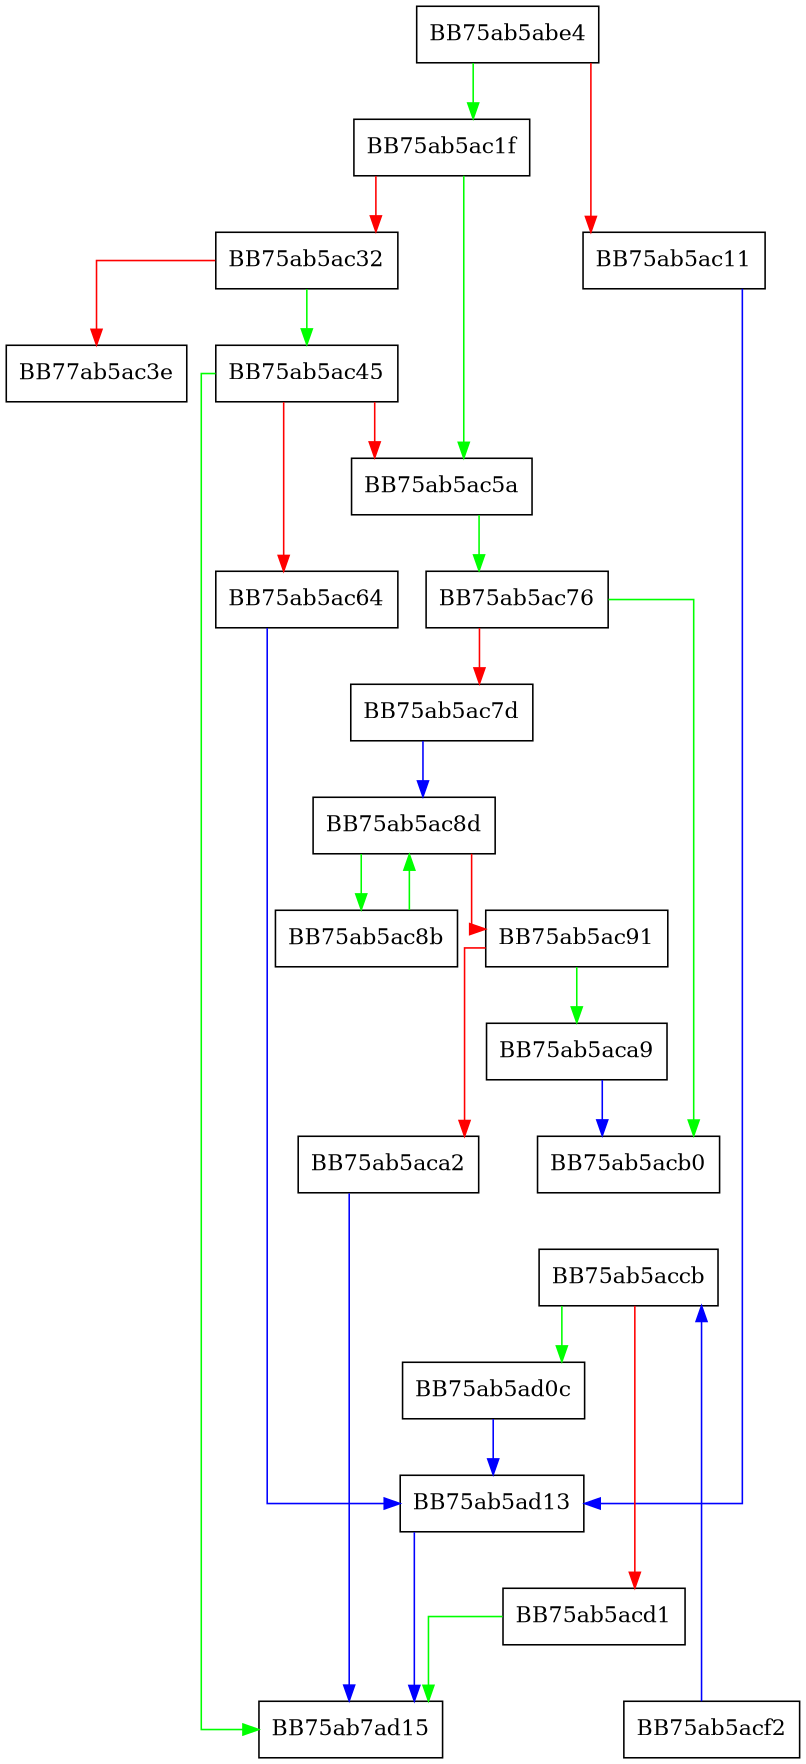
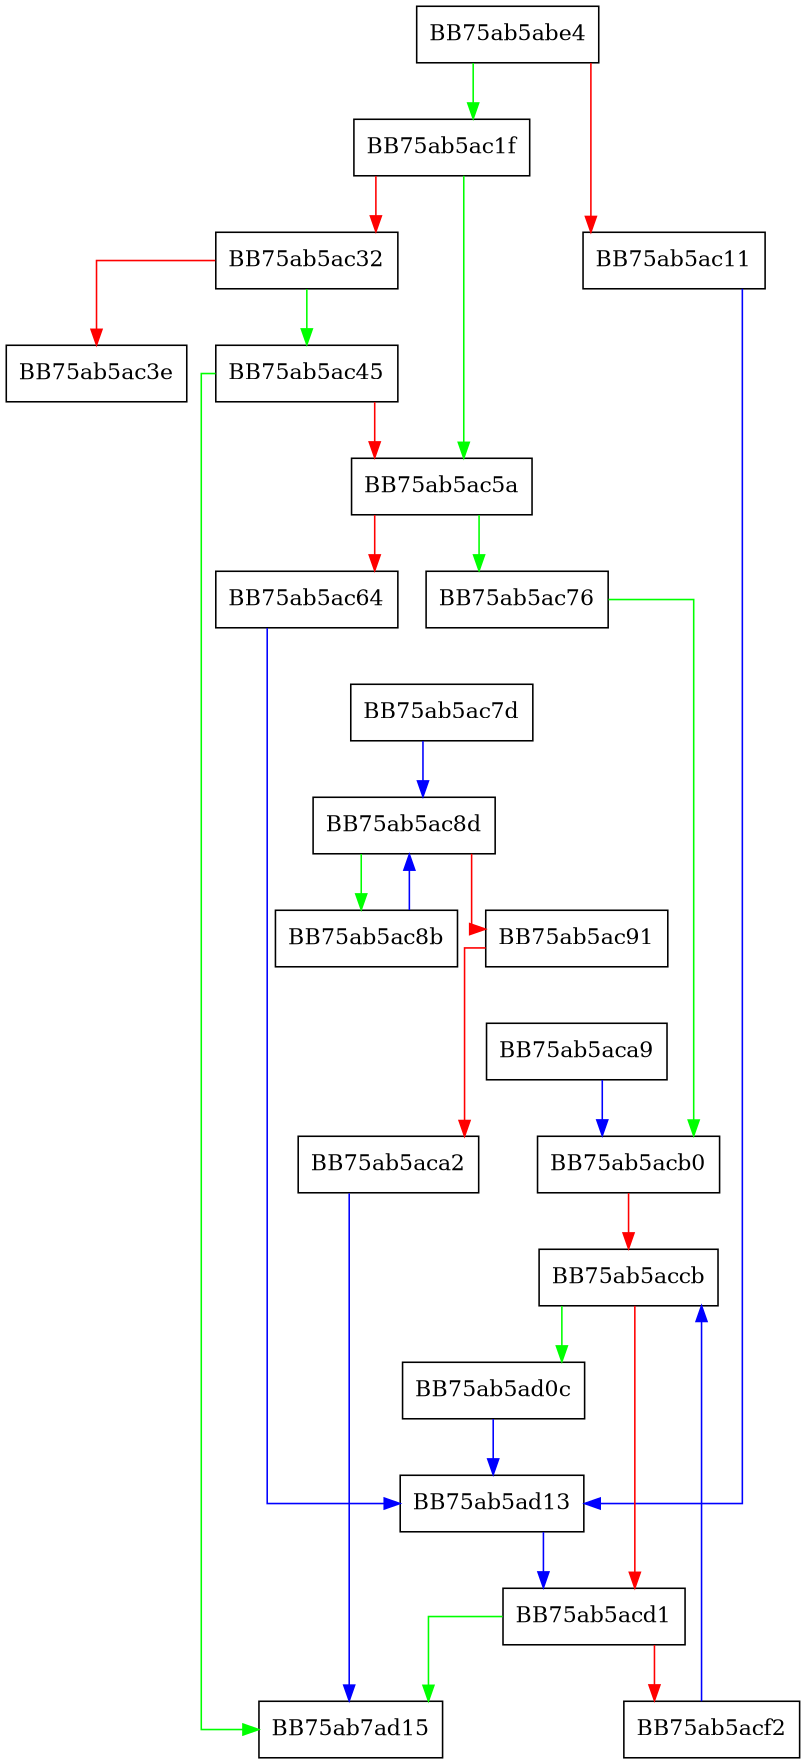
(97, 374) -> (97, 374)
(284, 479) -> (375, 535)
(479, 648) -> none
(409, 890) -> (409, 890)
(577, 987) -> none
none -> (629, 1213)
(414, 1609) -> (543, 1552)
none -> (654, 1665)
